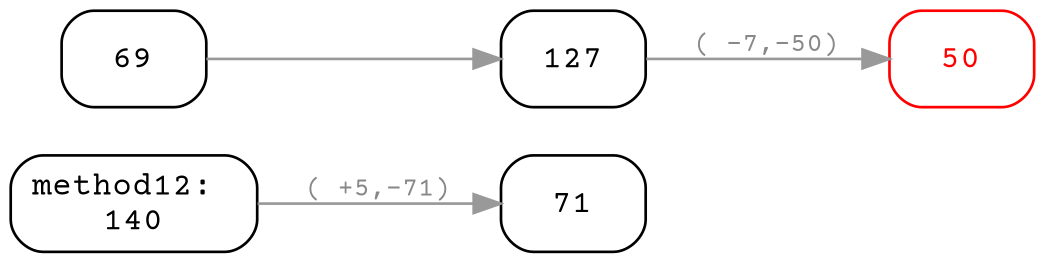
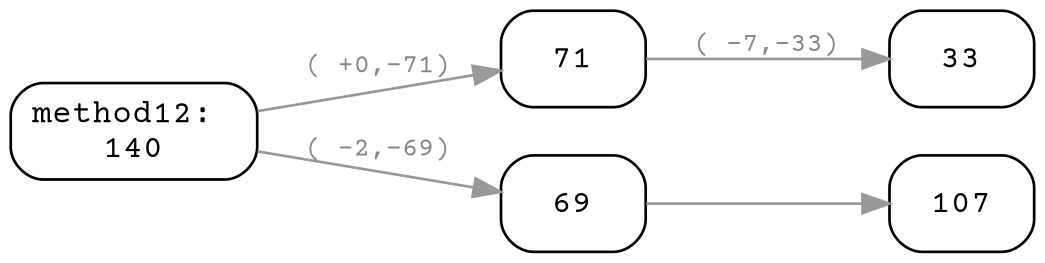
(573, 59) -> (962, 204)
(962, 59) -> none
none -> (962, 59)
none -> (366, 169)
(379, 189) -> (379, 66)
